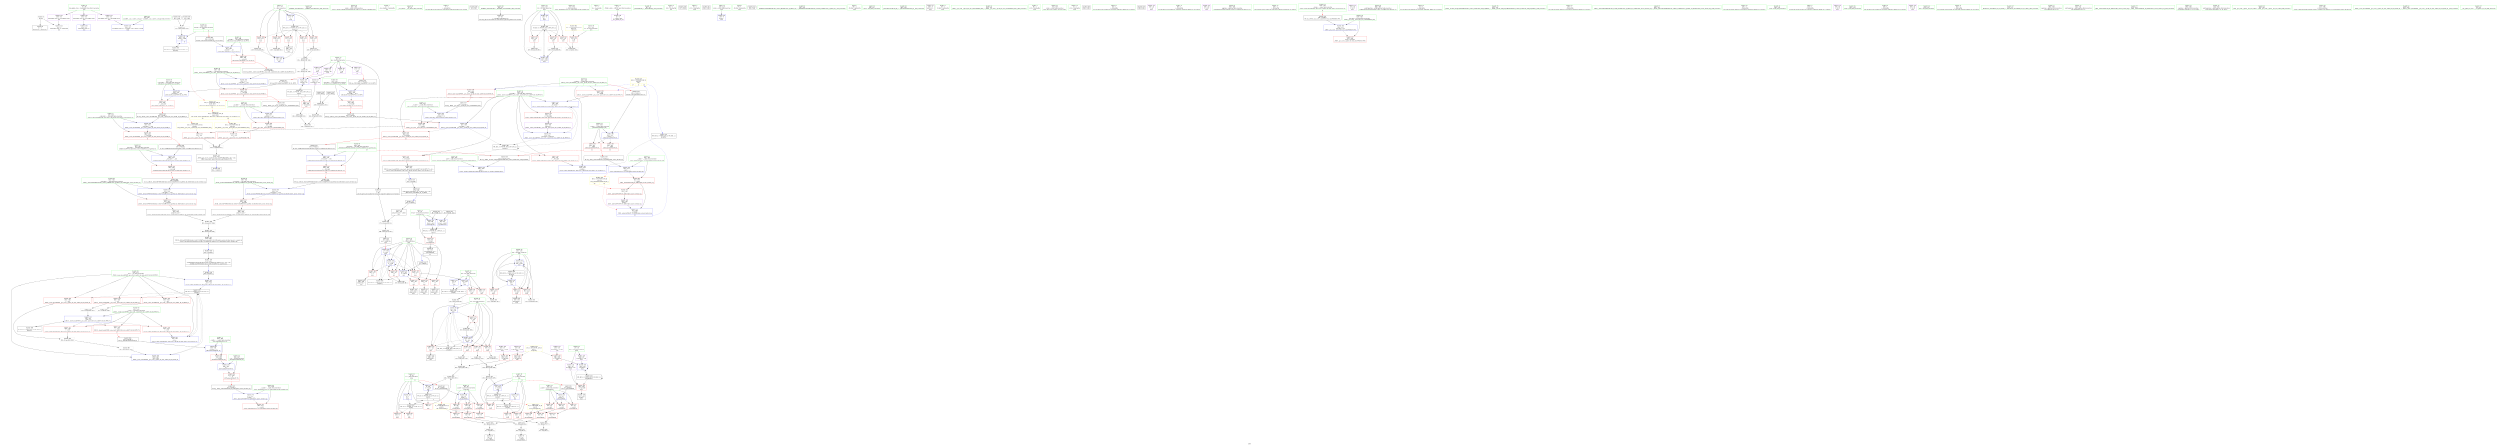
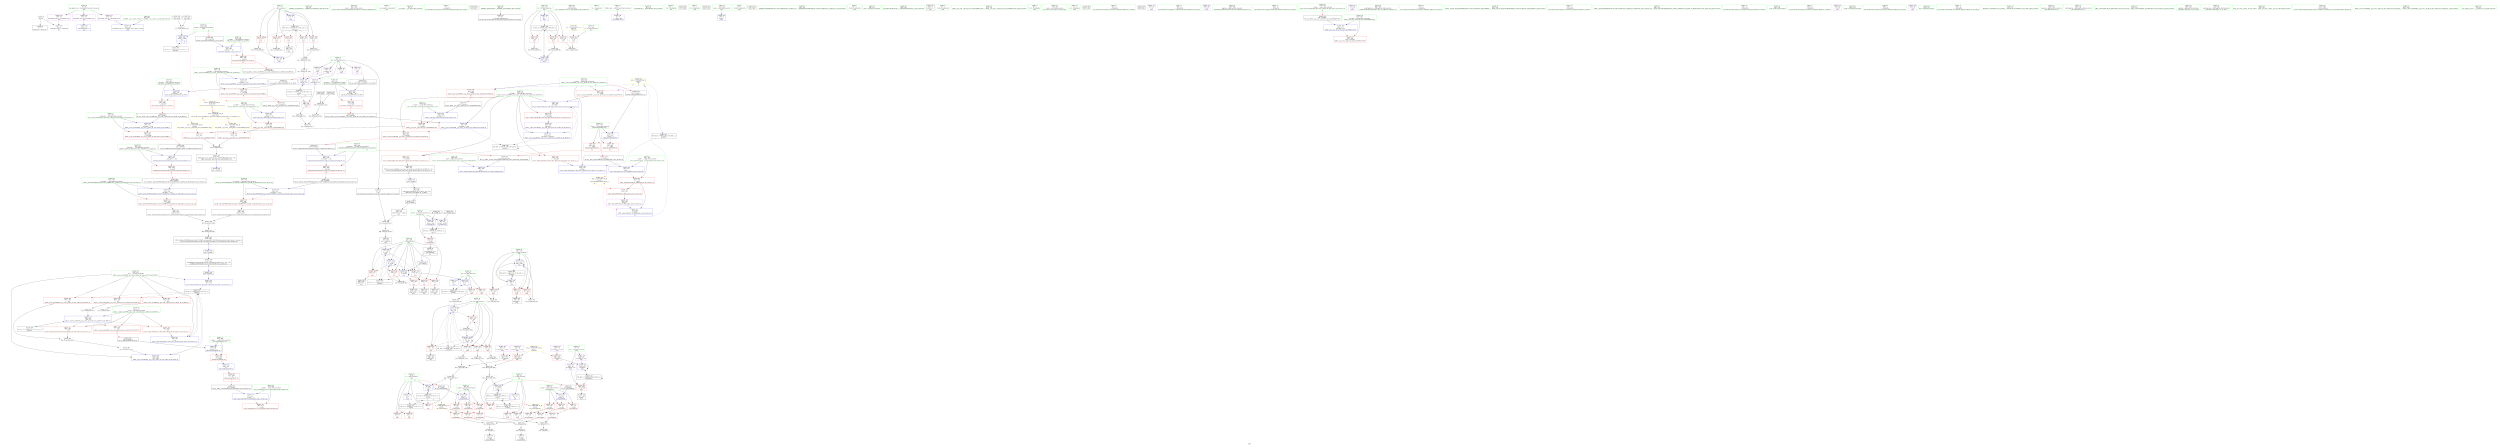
(237, 358) -> none
